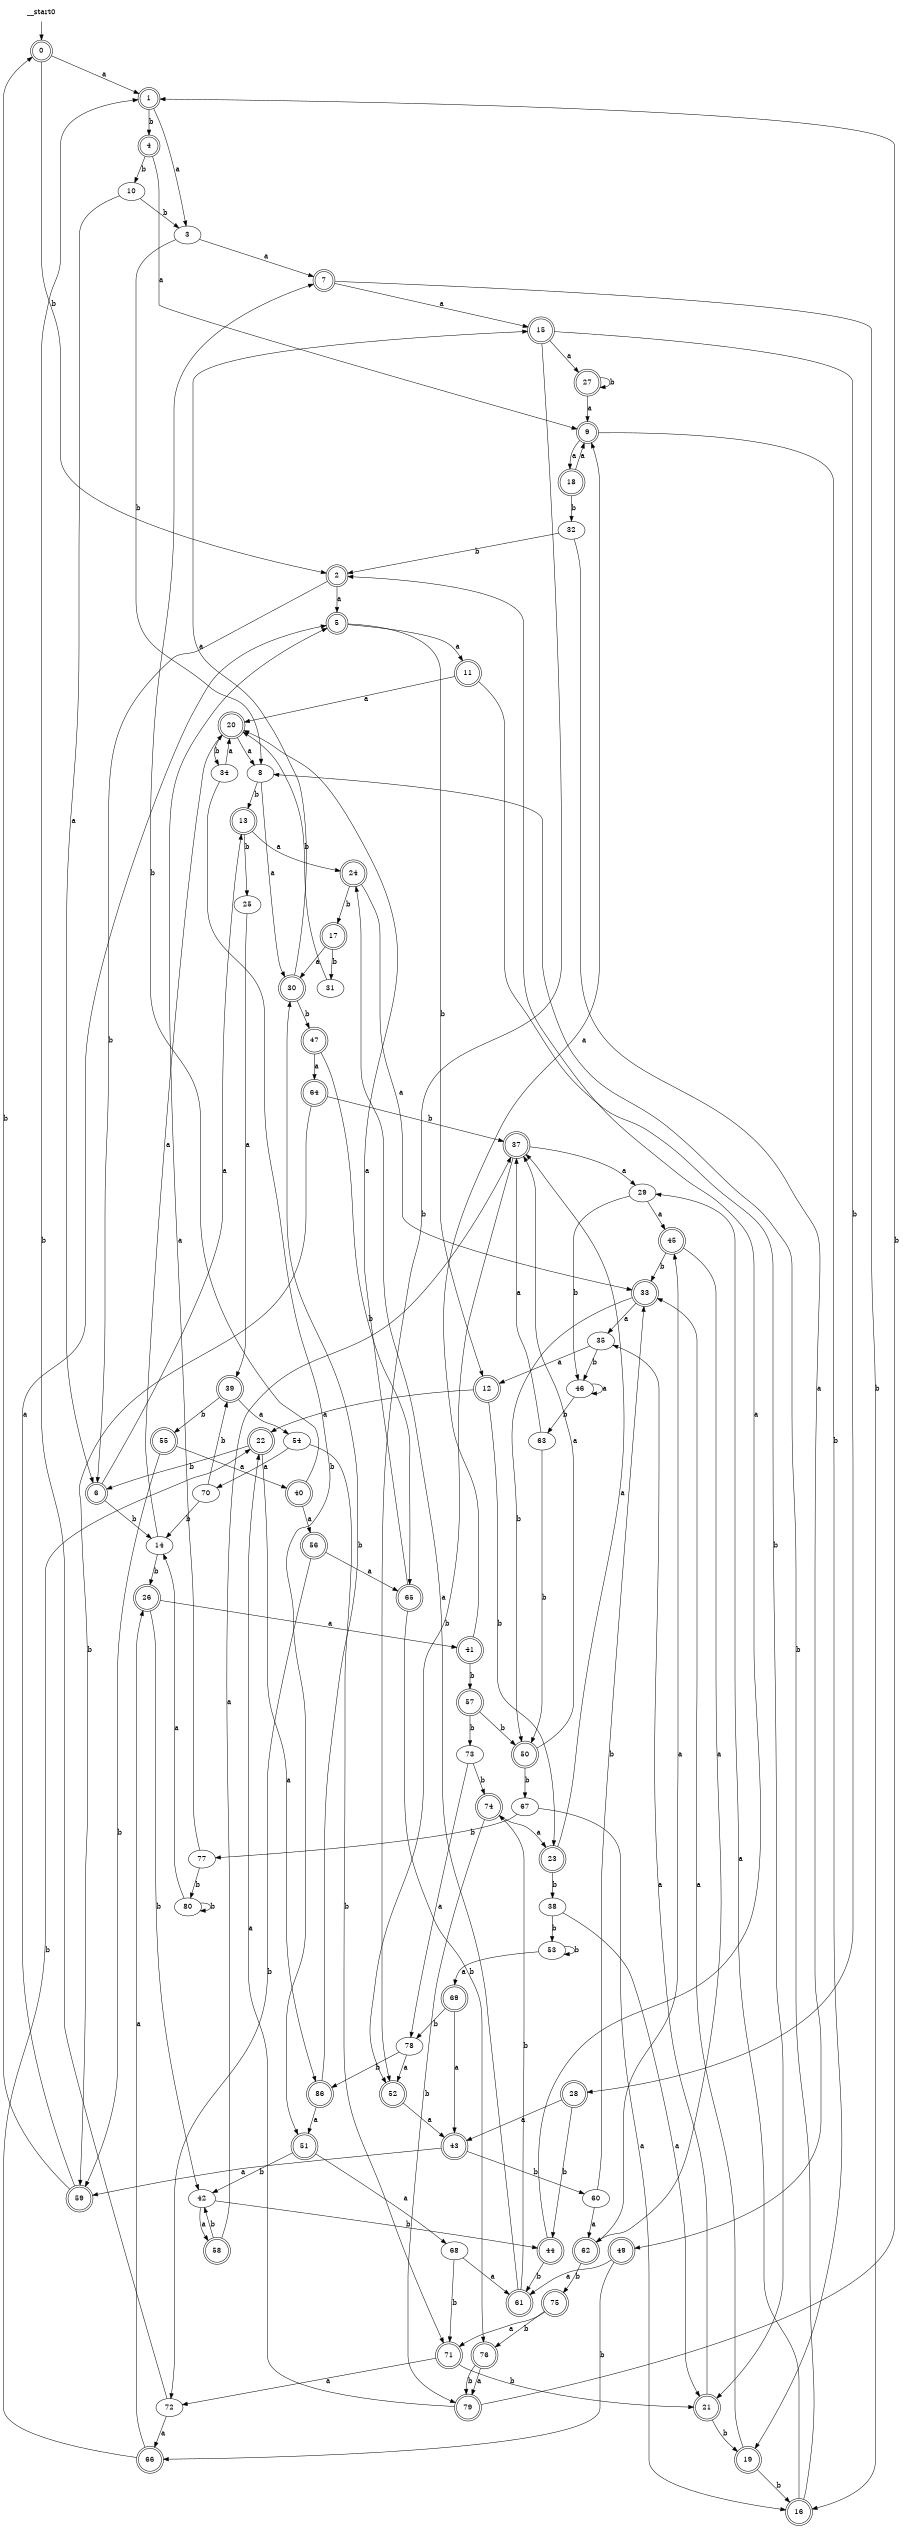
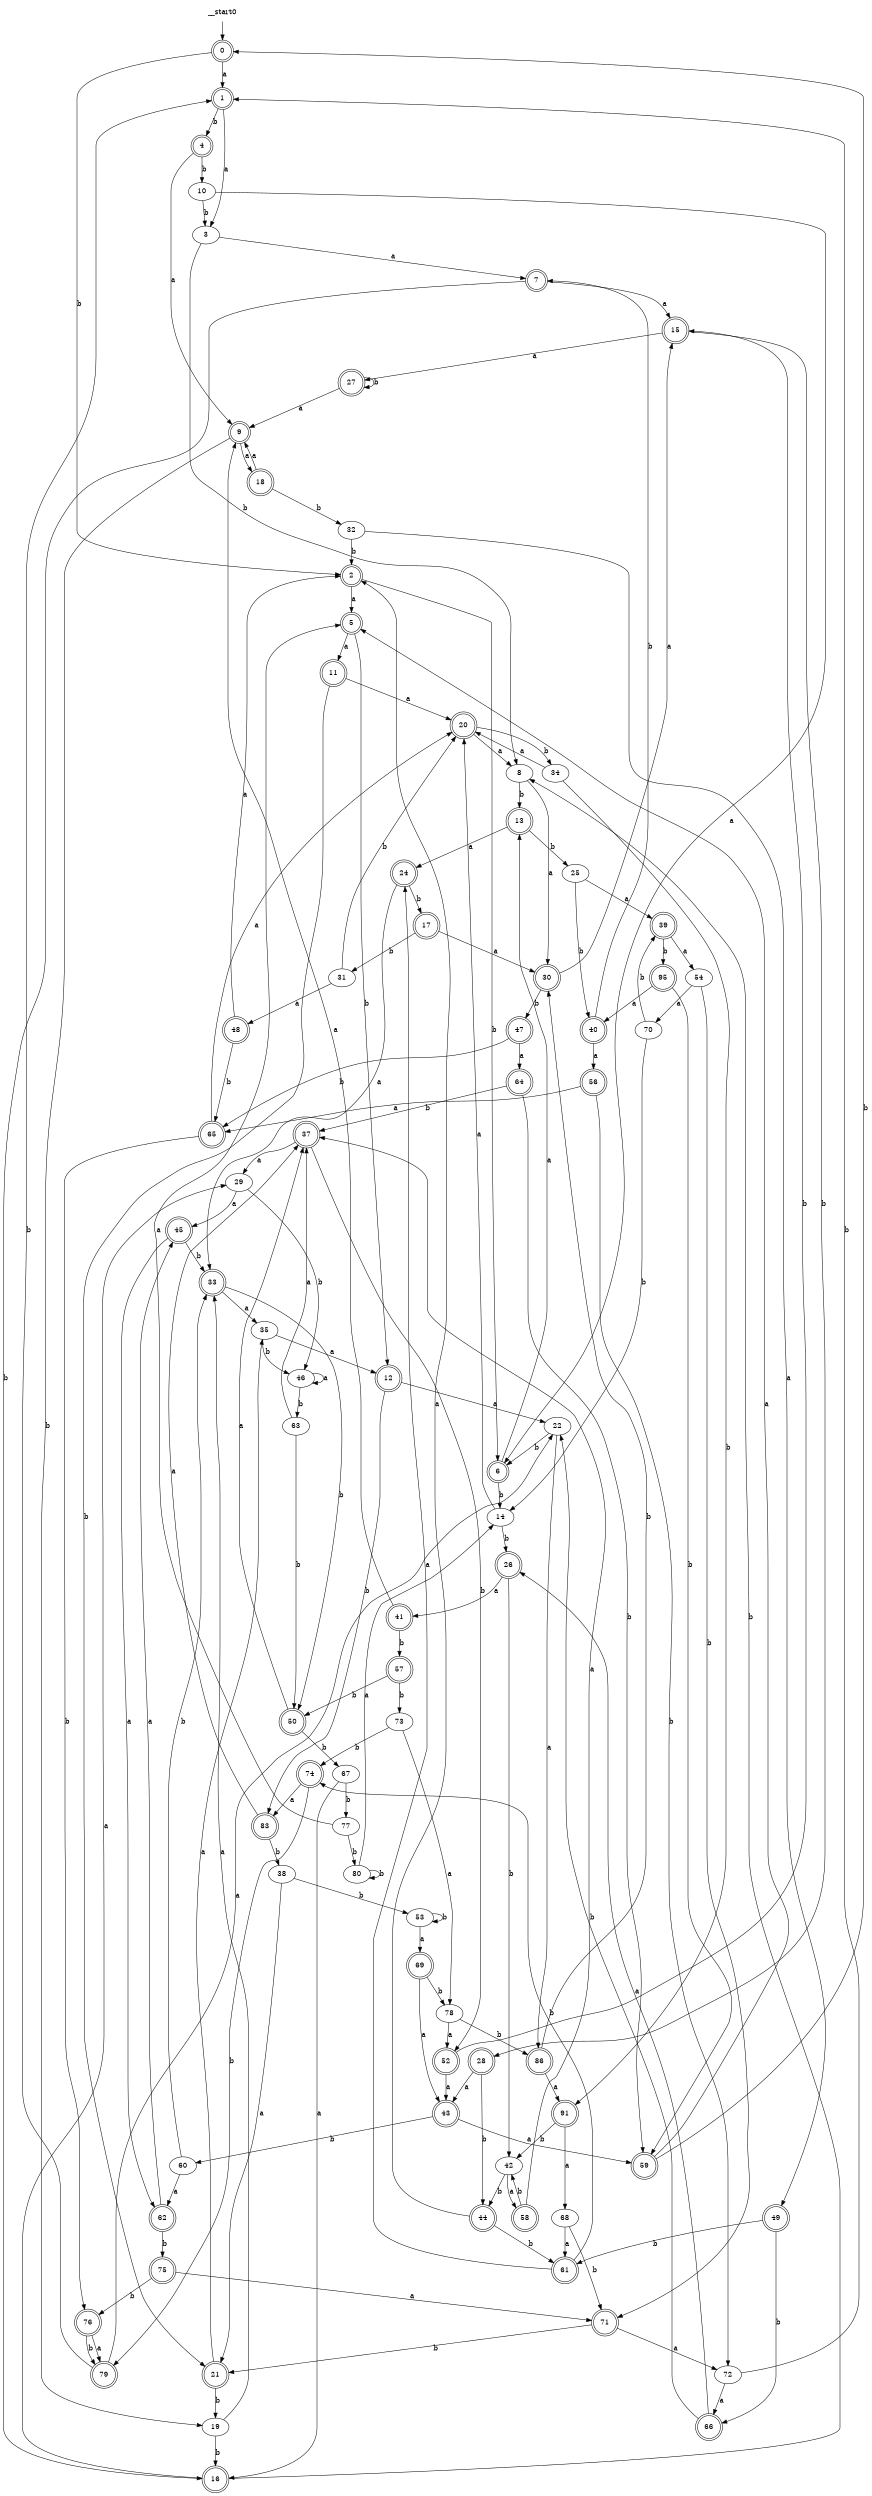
none -> (579, 948)
none -> (236, 1030)
(422, 1177) -> (803, 1267)
(164, 1441) -> (663, 978)
(261, 1441) -> (558, 1426)
(552, 1859) -> (265, 1826)
(304, 2146) -> (565, 2114)
(568, 2277) -> (656, 2244)
(748, 2460) -> (216, 2427)
